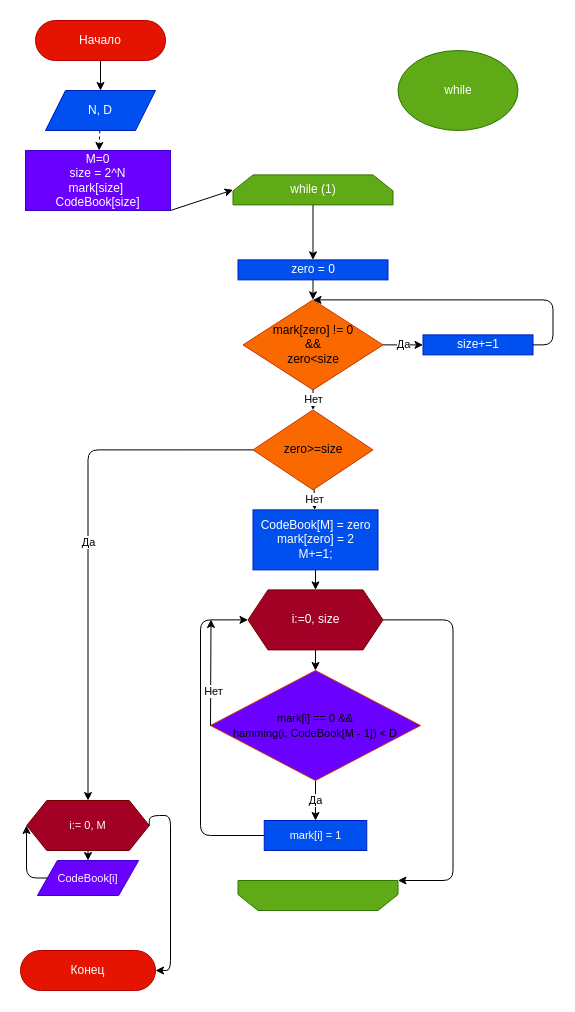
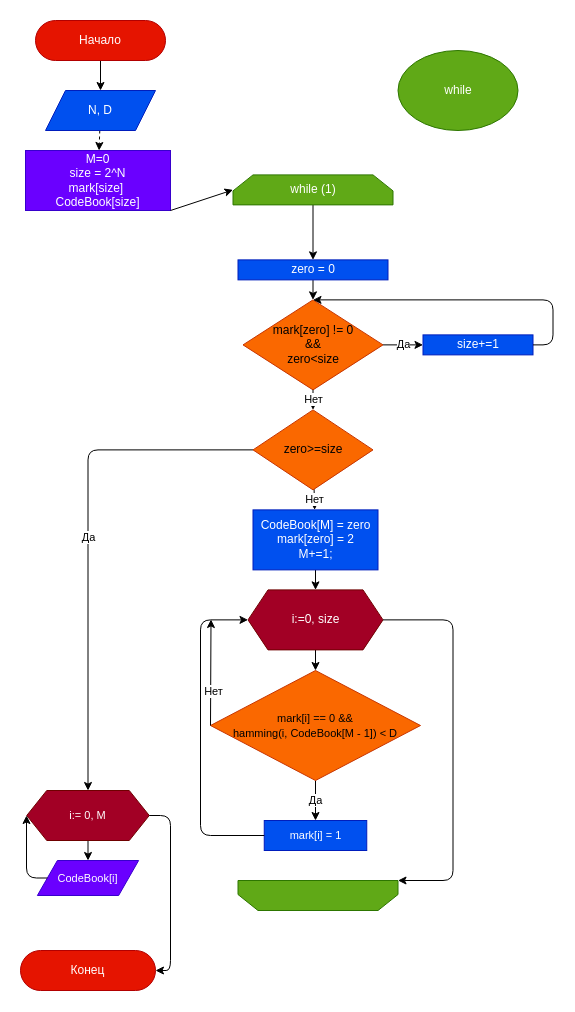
(316, 726) -> (316, 726)
(88, 826) -> (88, 816)
